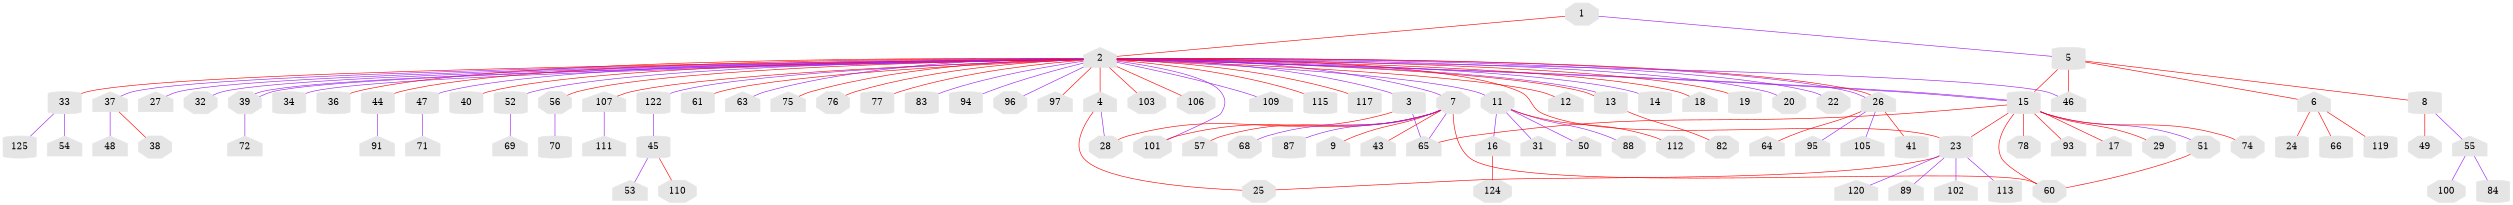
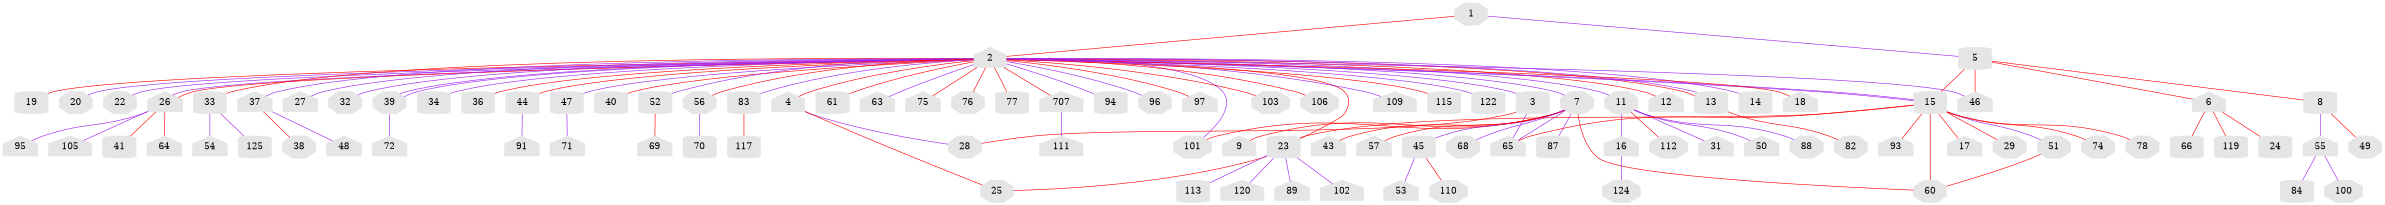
(1234, 70) -> (744, 125)
(604, 103) -> (1061, 103)
(510, 125) -> (655, 125)
(653, 125) -> (1500, 125)
(1493, 169) -> (1621, 170)
